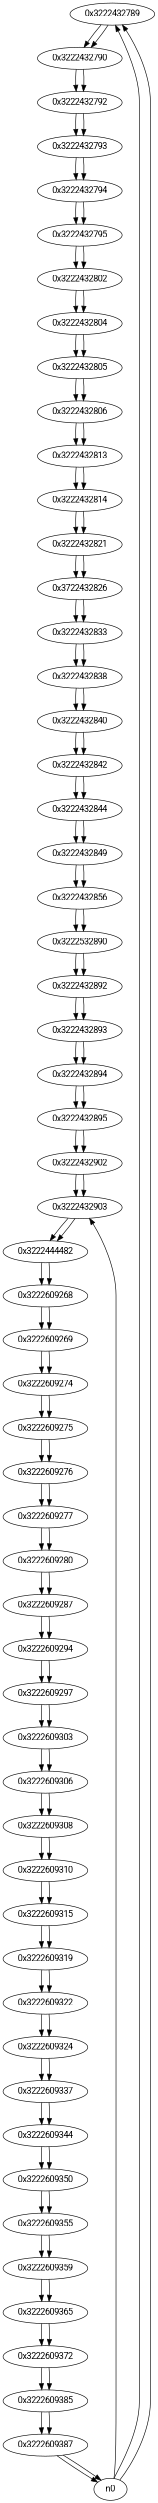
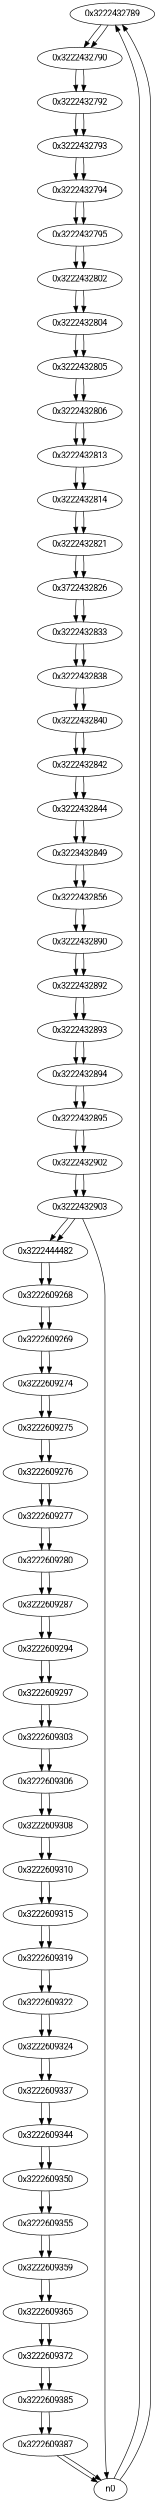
(80, 854) -> (80, 854)
(80, 942) -> (80, 942)
(116, 1849) -> (105, 1844)
